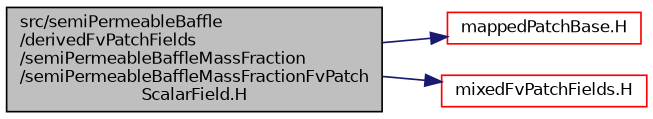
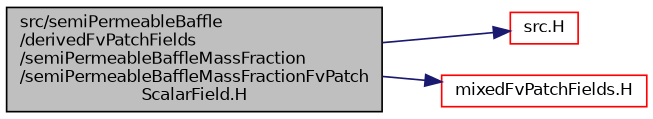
(544, 28) -> (544, 28)
